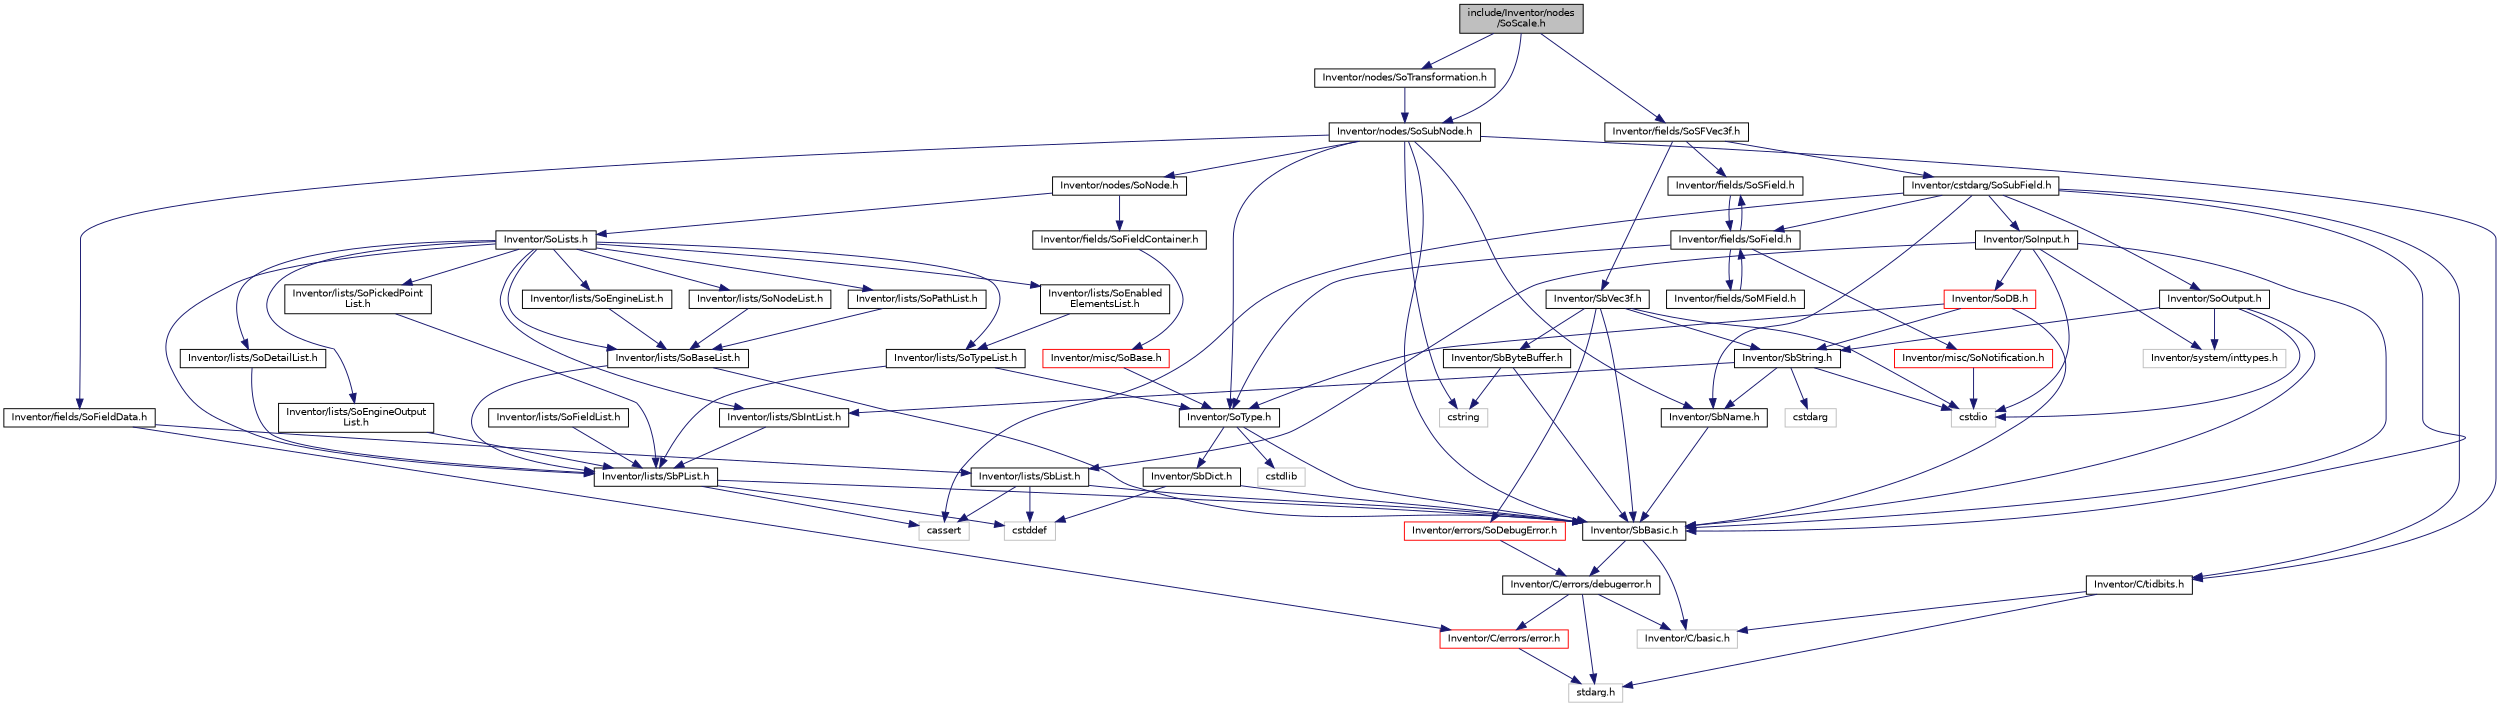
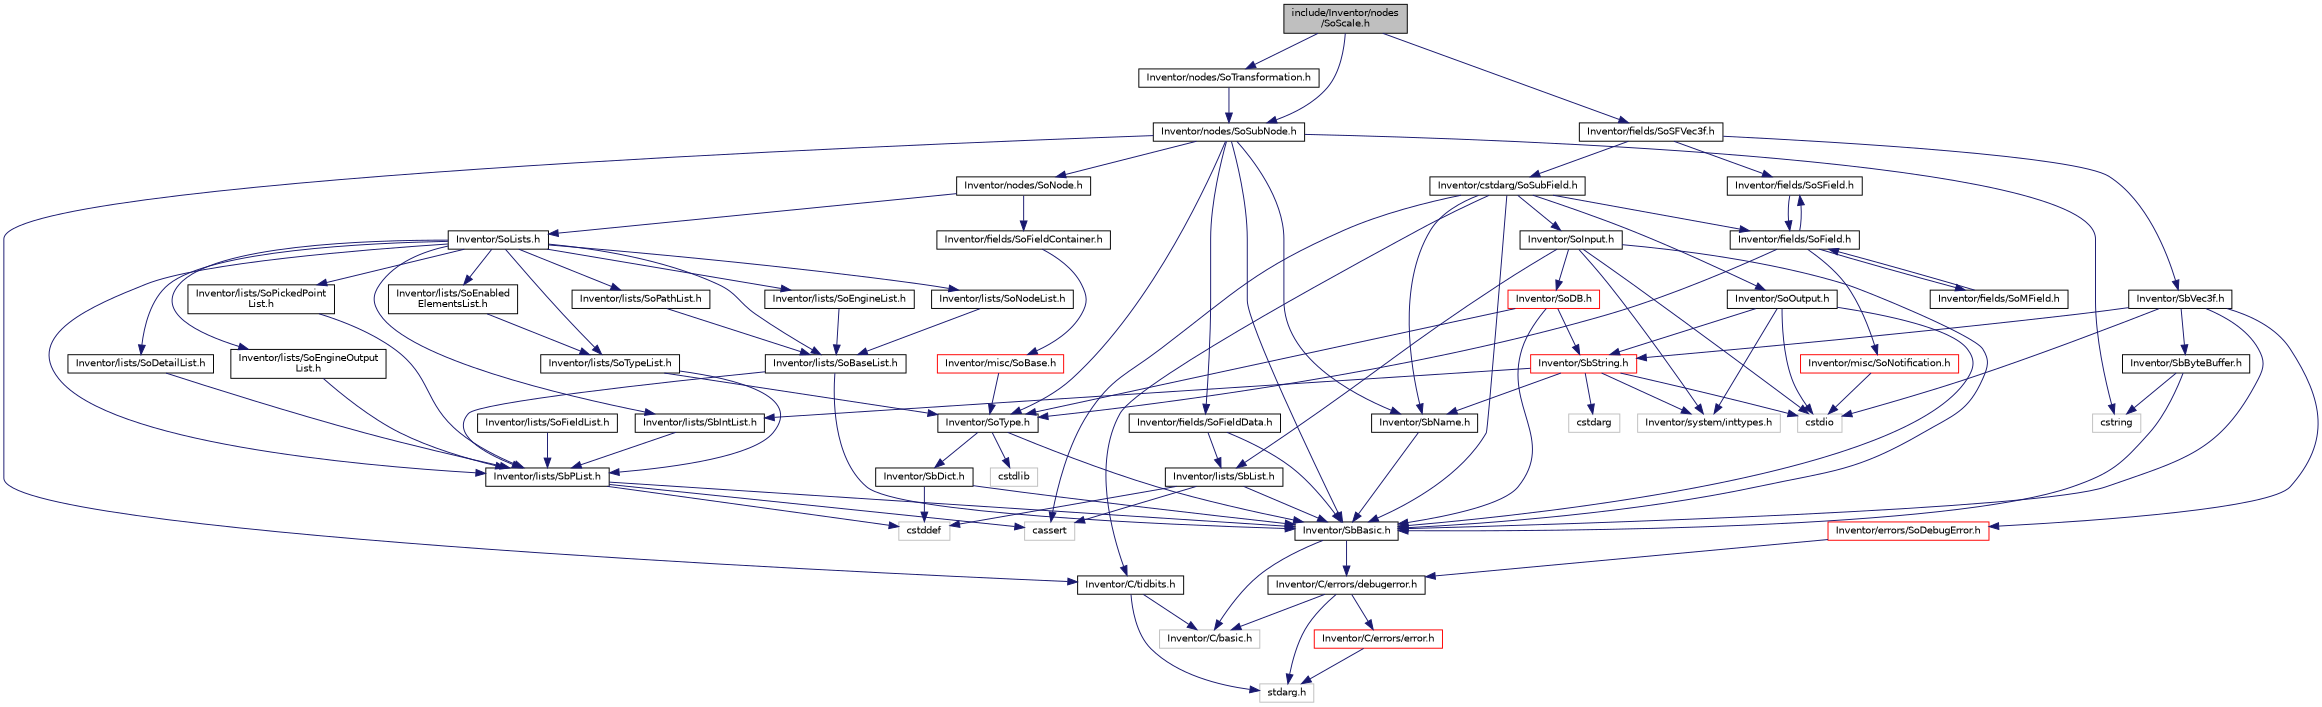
(1788, 359) -> (1584, 364)
none -> (1642, 391)
(787, 528) -> (1288, 465)
